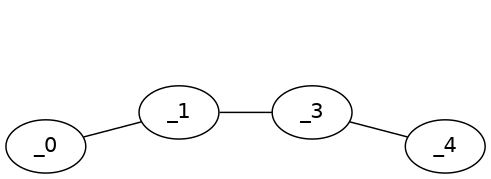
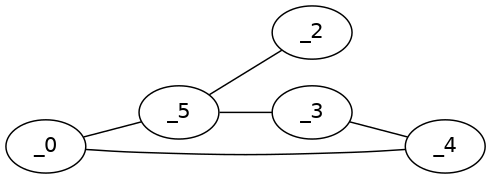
none -> (312, 33)
(179, 112) -> (179, 112)
none -> (246, 155)
